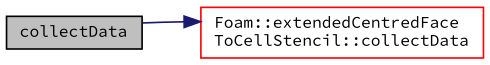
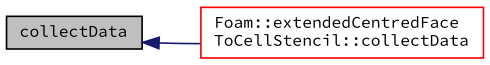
(163, 22) -> (180, 43)
